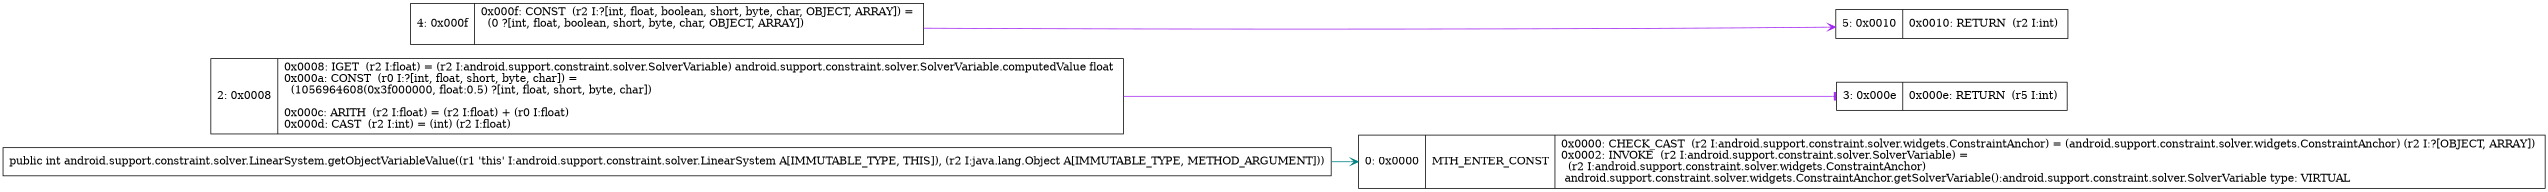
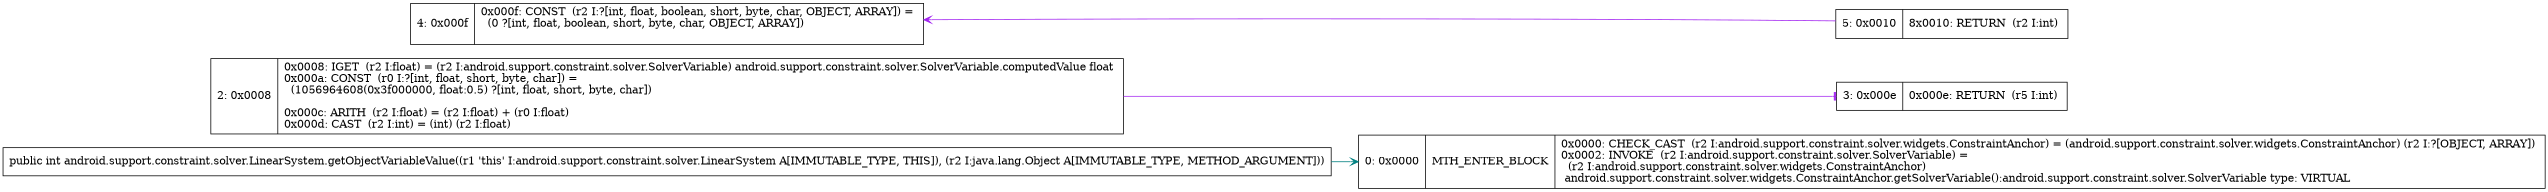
(1985, 24) -> (1985, 24)
(1376, 29) -> (1384, 19)
(1490, 161) -> (1490, 161)
